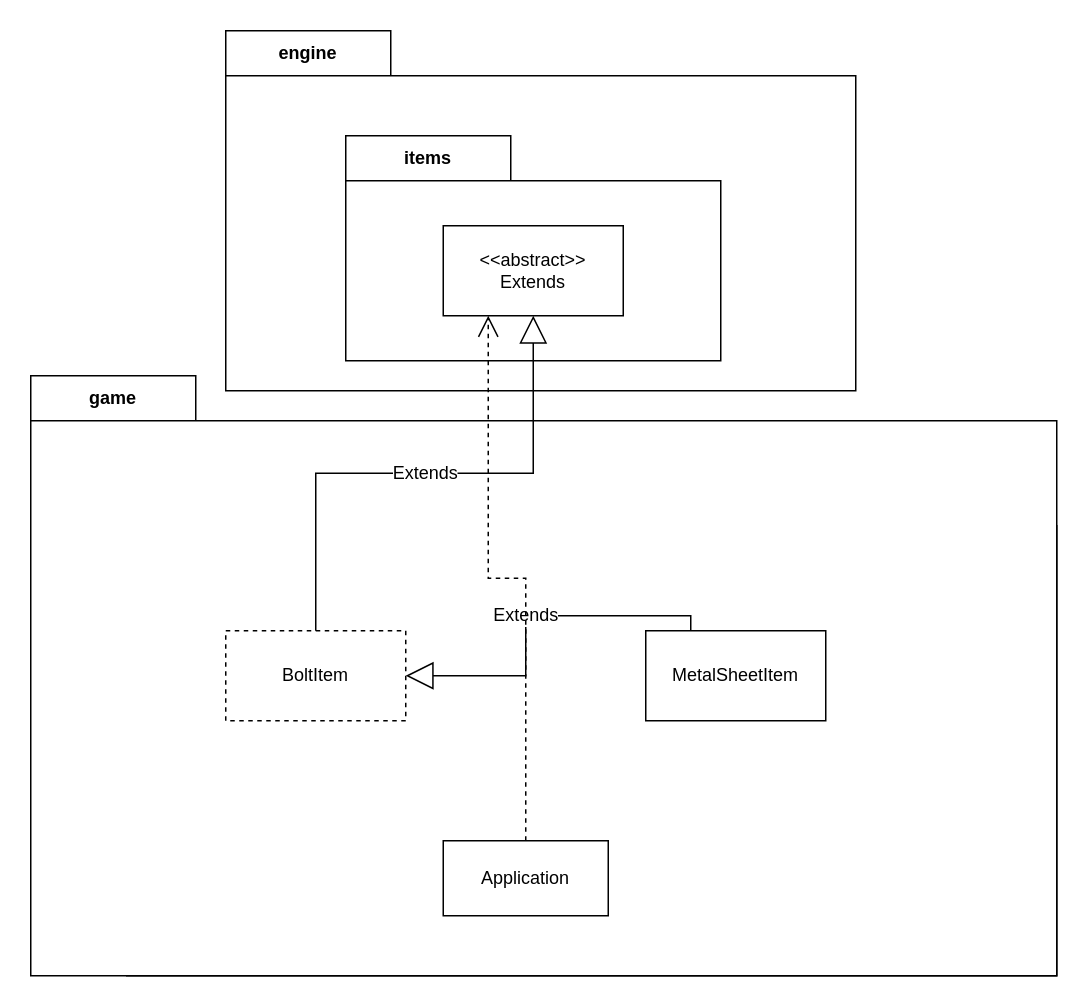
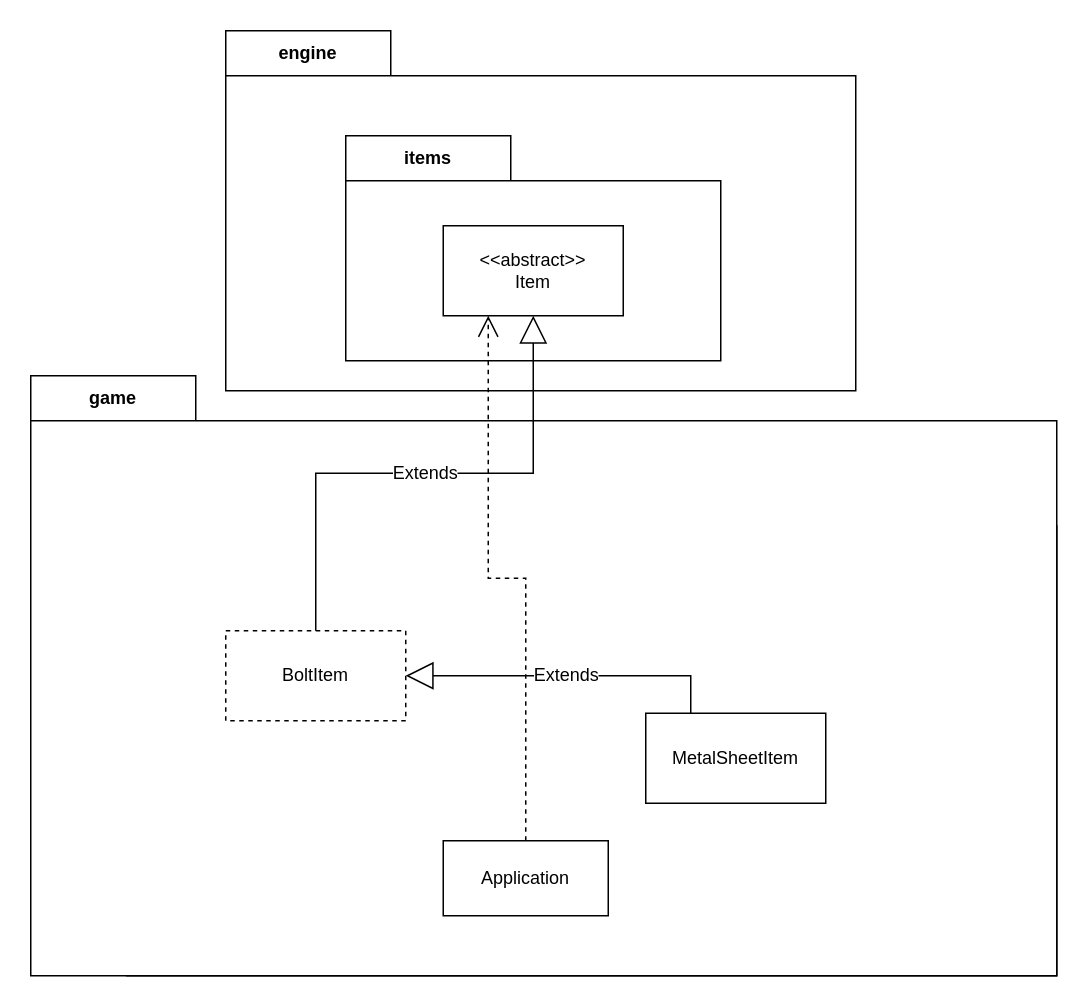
(533, 271) -> (533, 271)
(736, 676) -> (736, 758)
